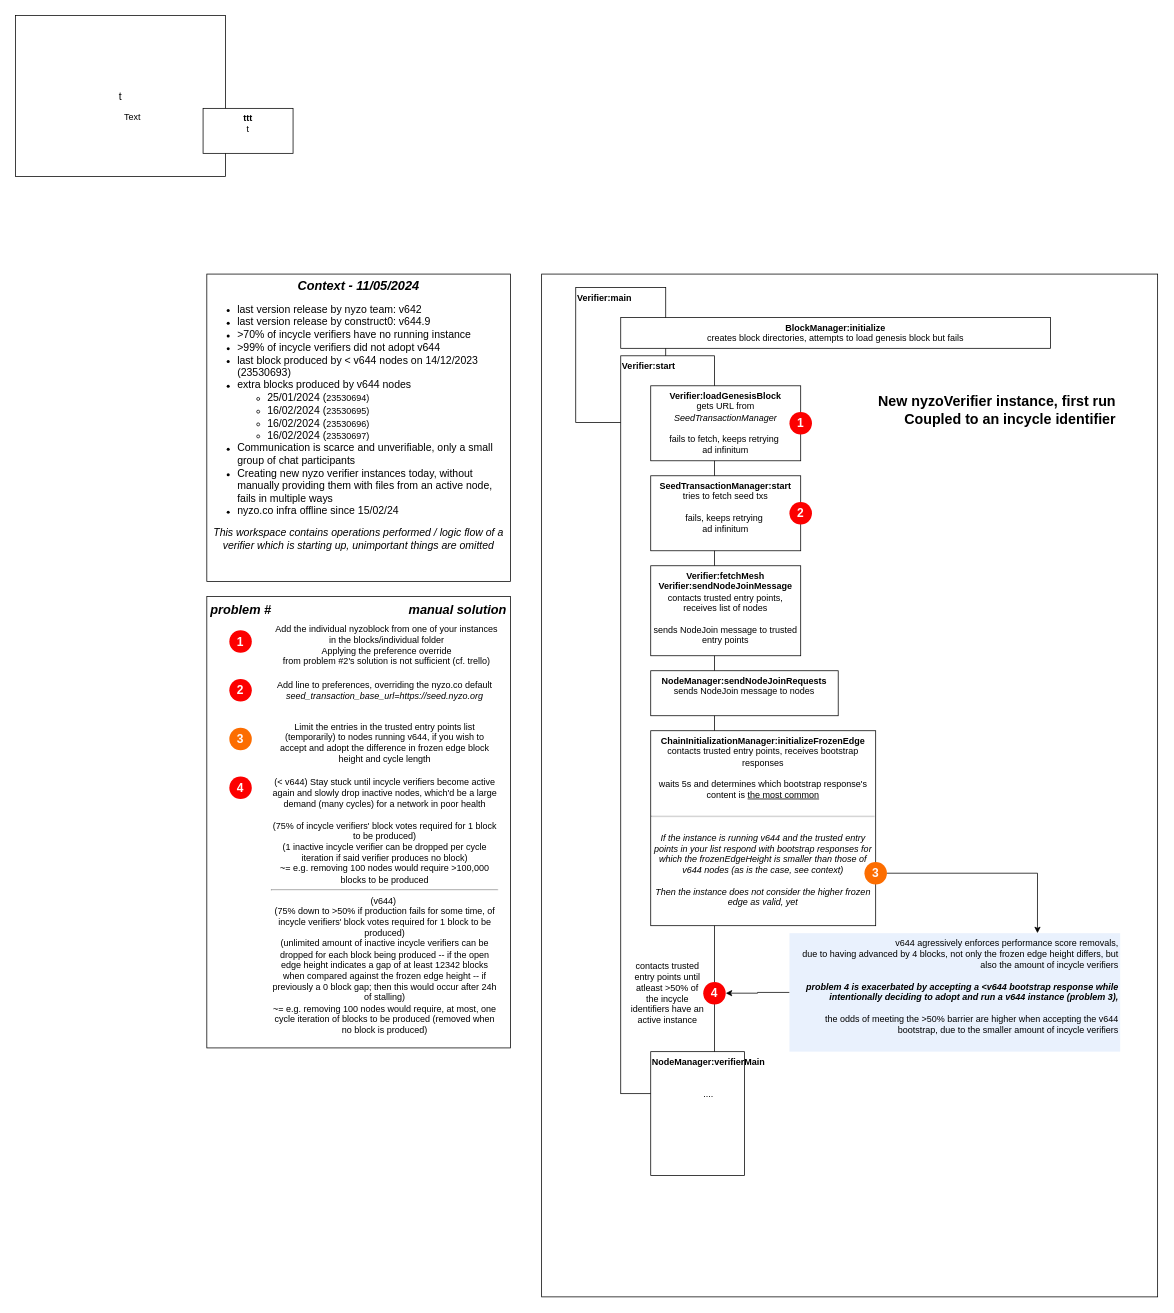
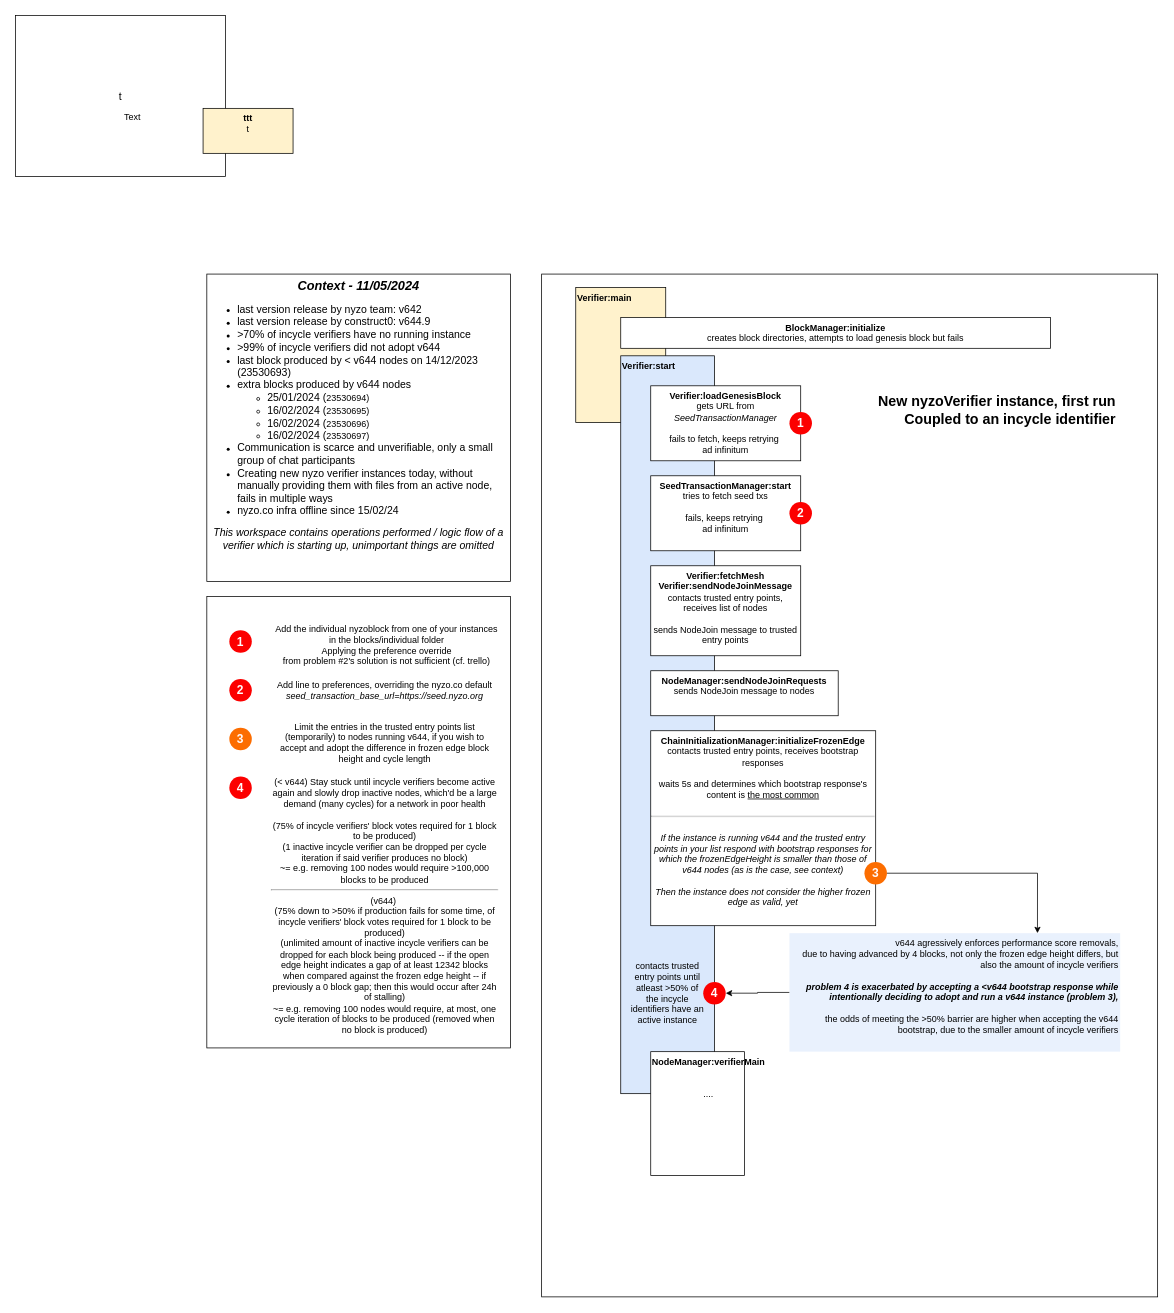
(248, 131) -> (248, 131)
(621, 355) -> (621, 355)
(359, 615) -> none
(668, 725) -> (668, 725)
